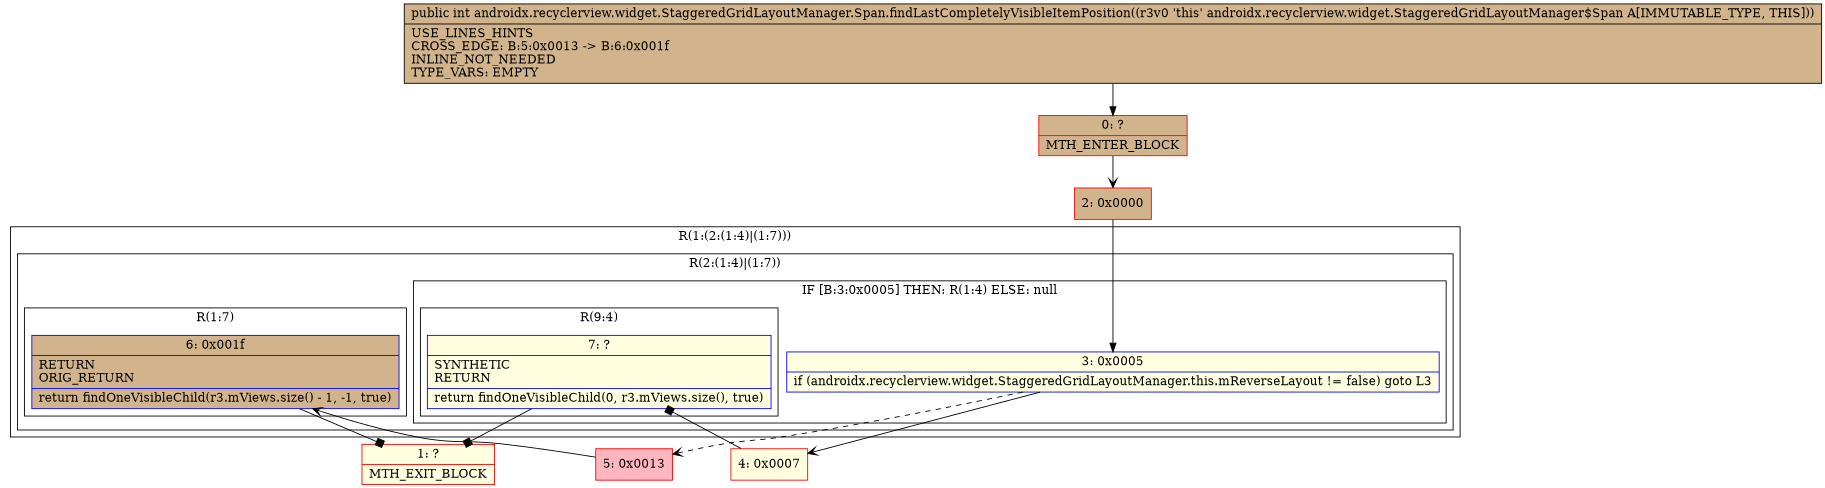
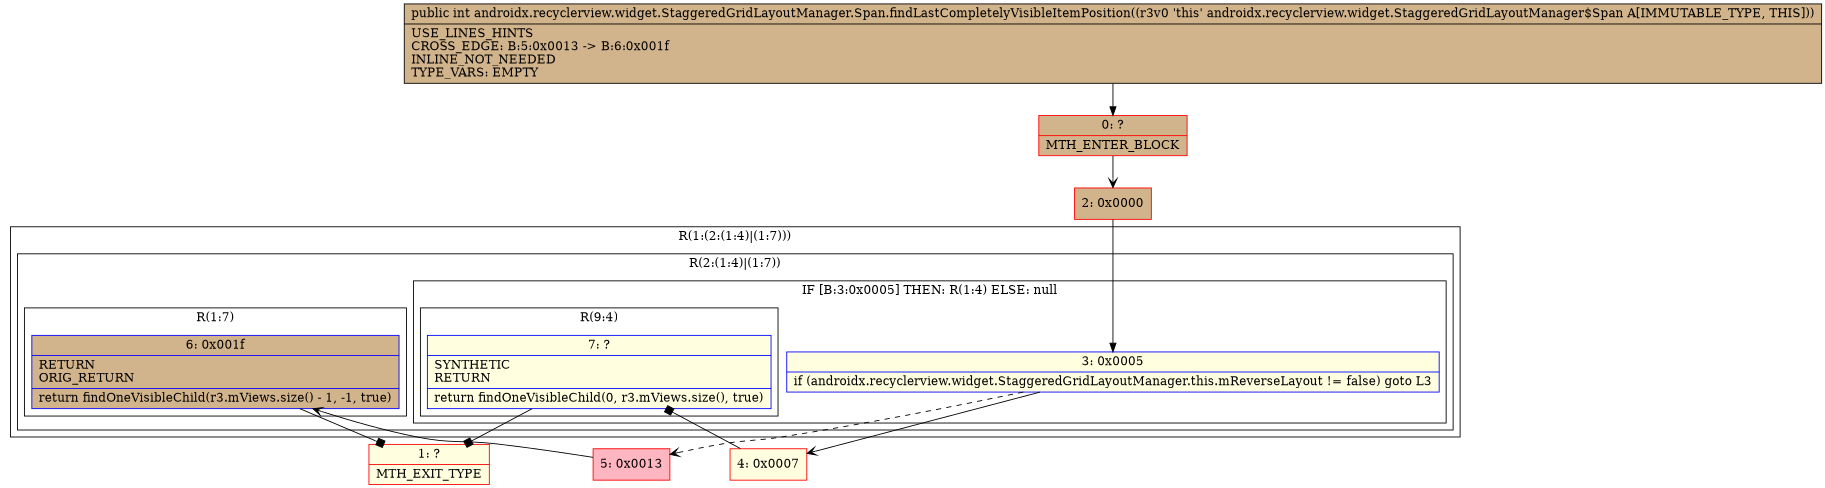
(428, 474) -> (429, 474)
